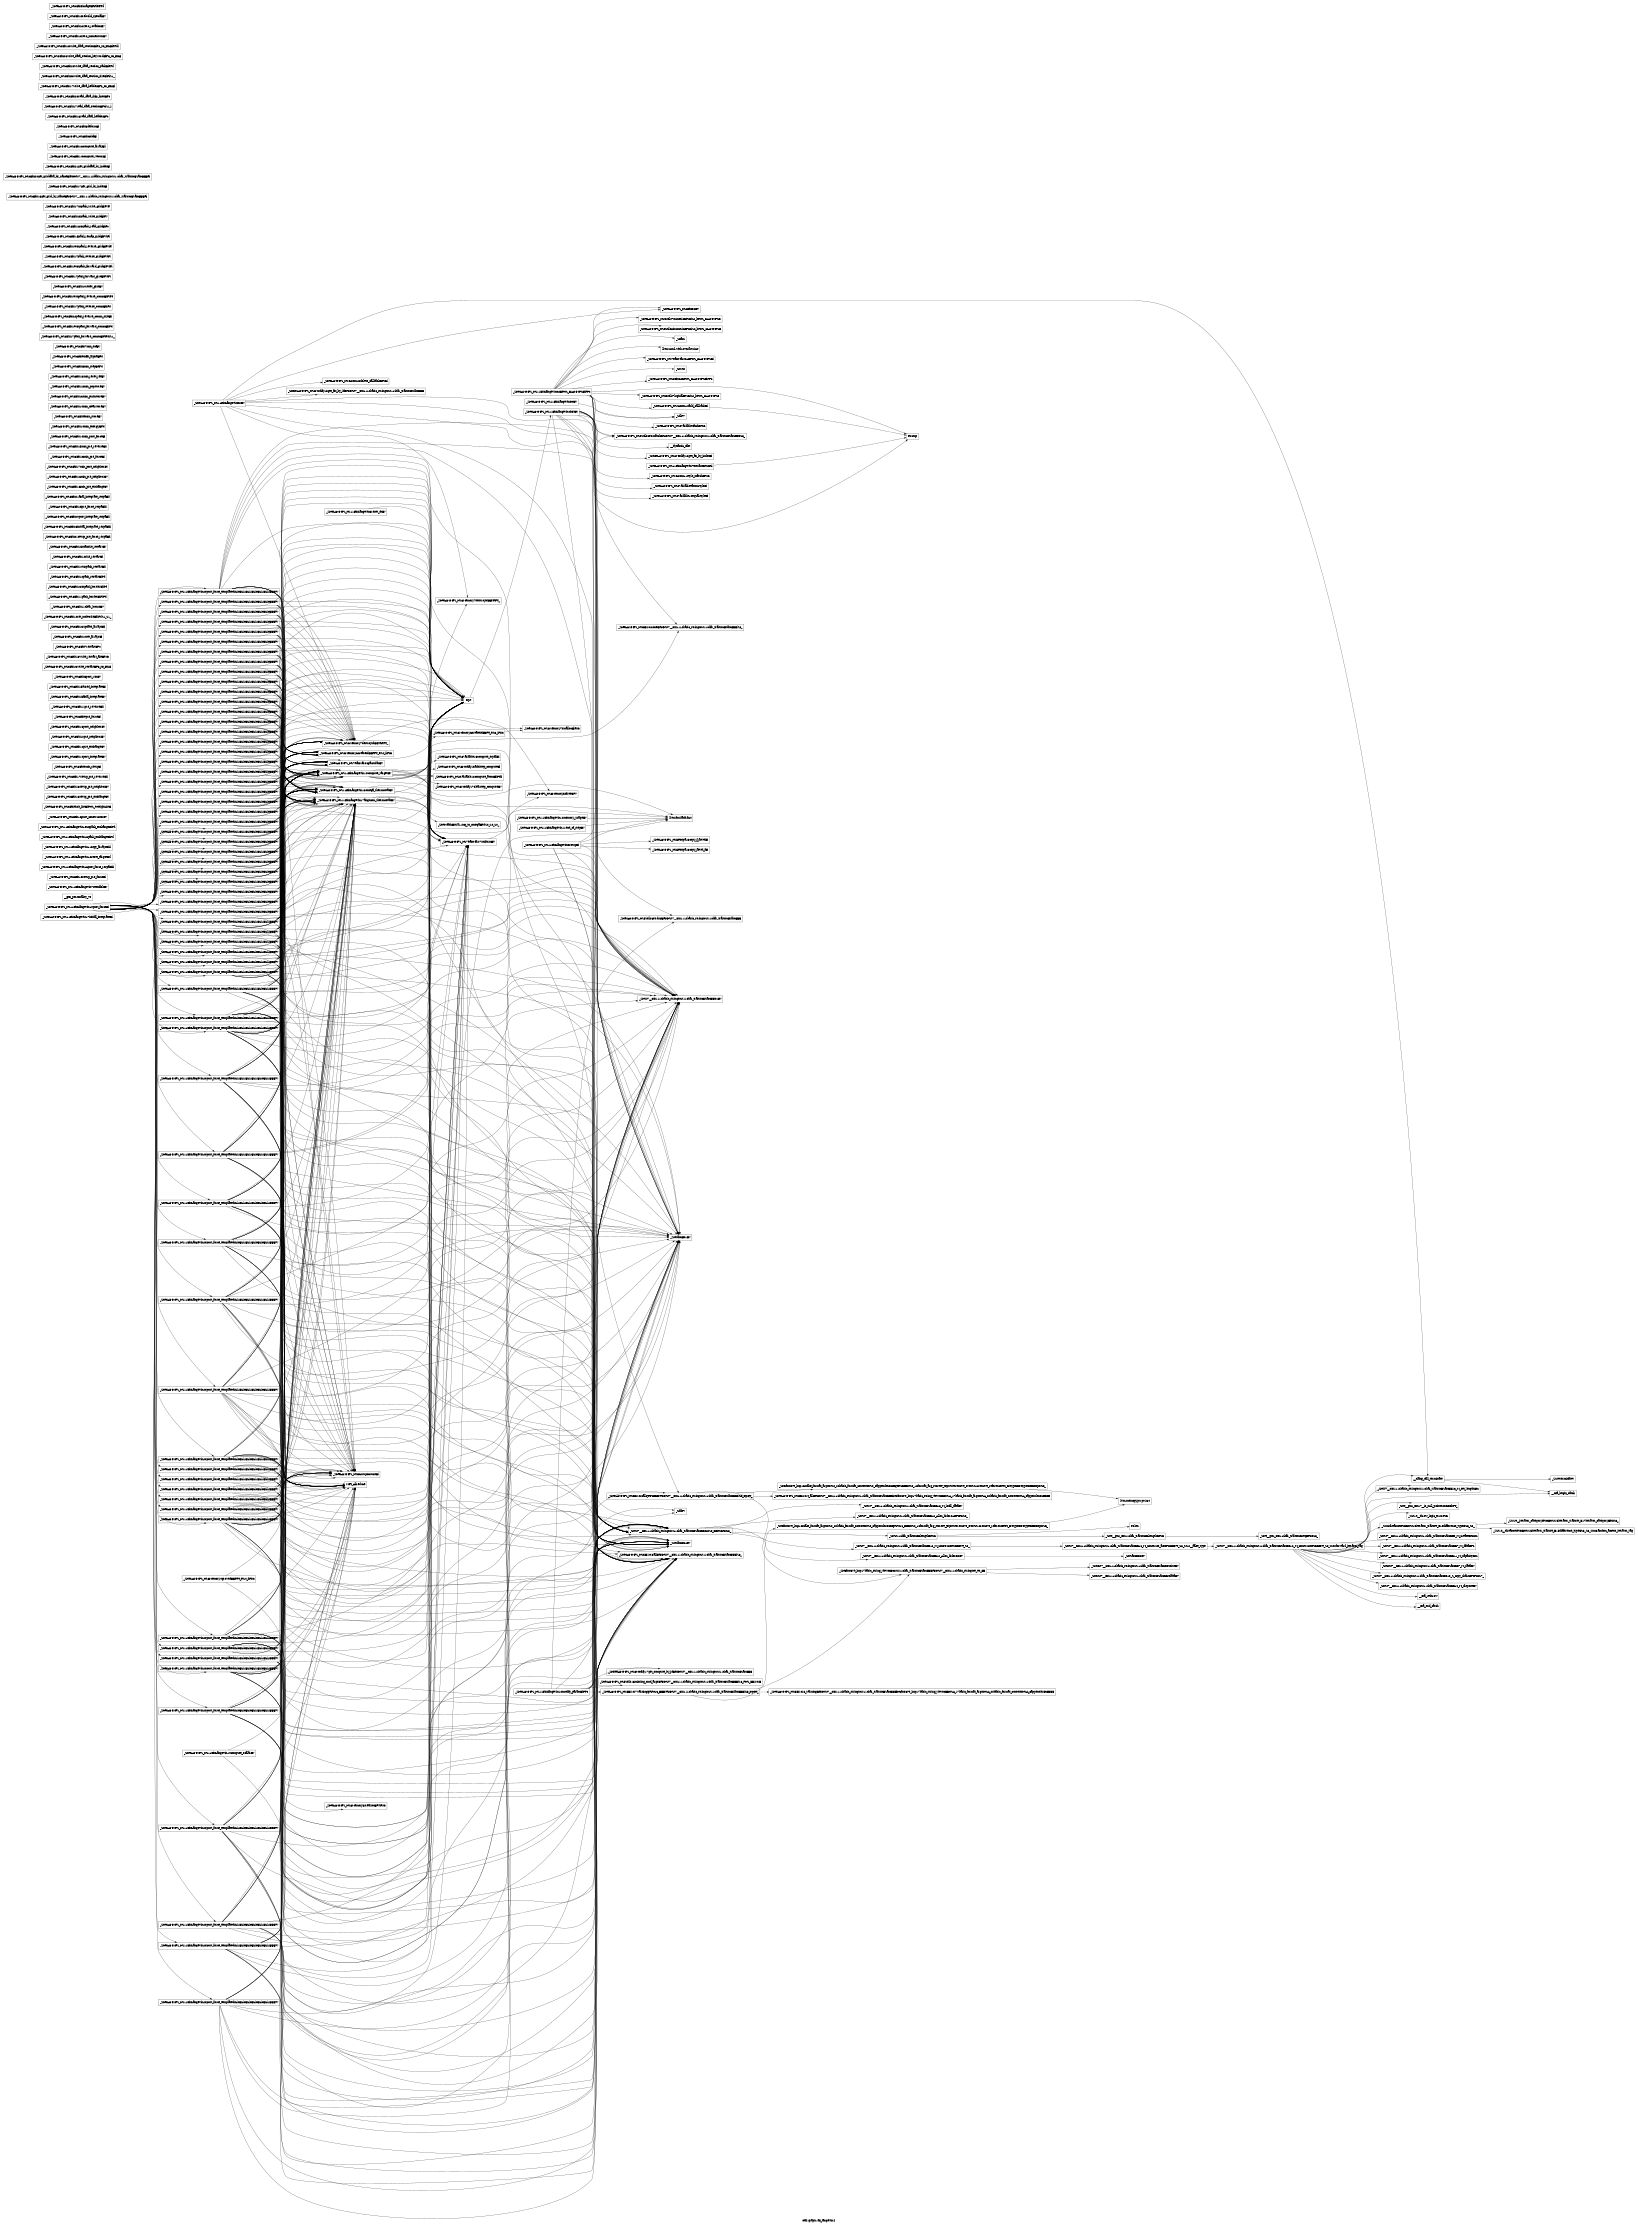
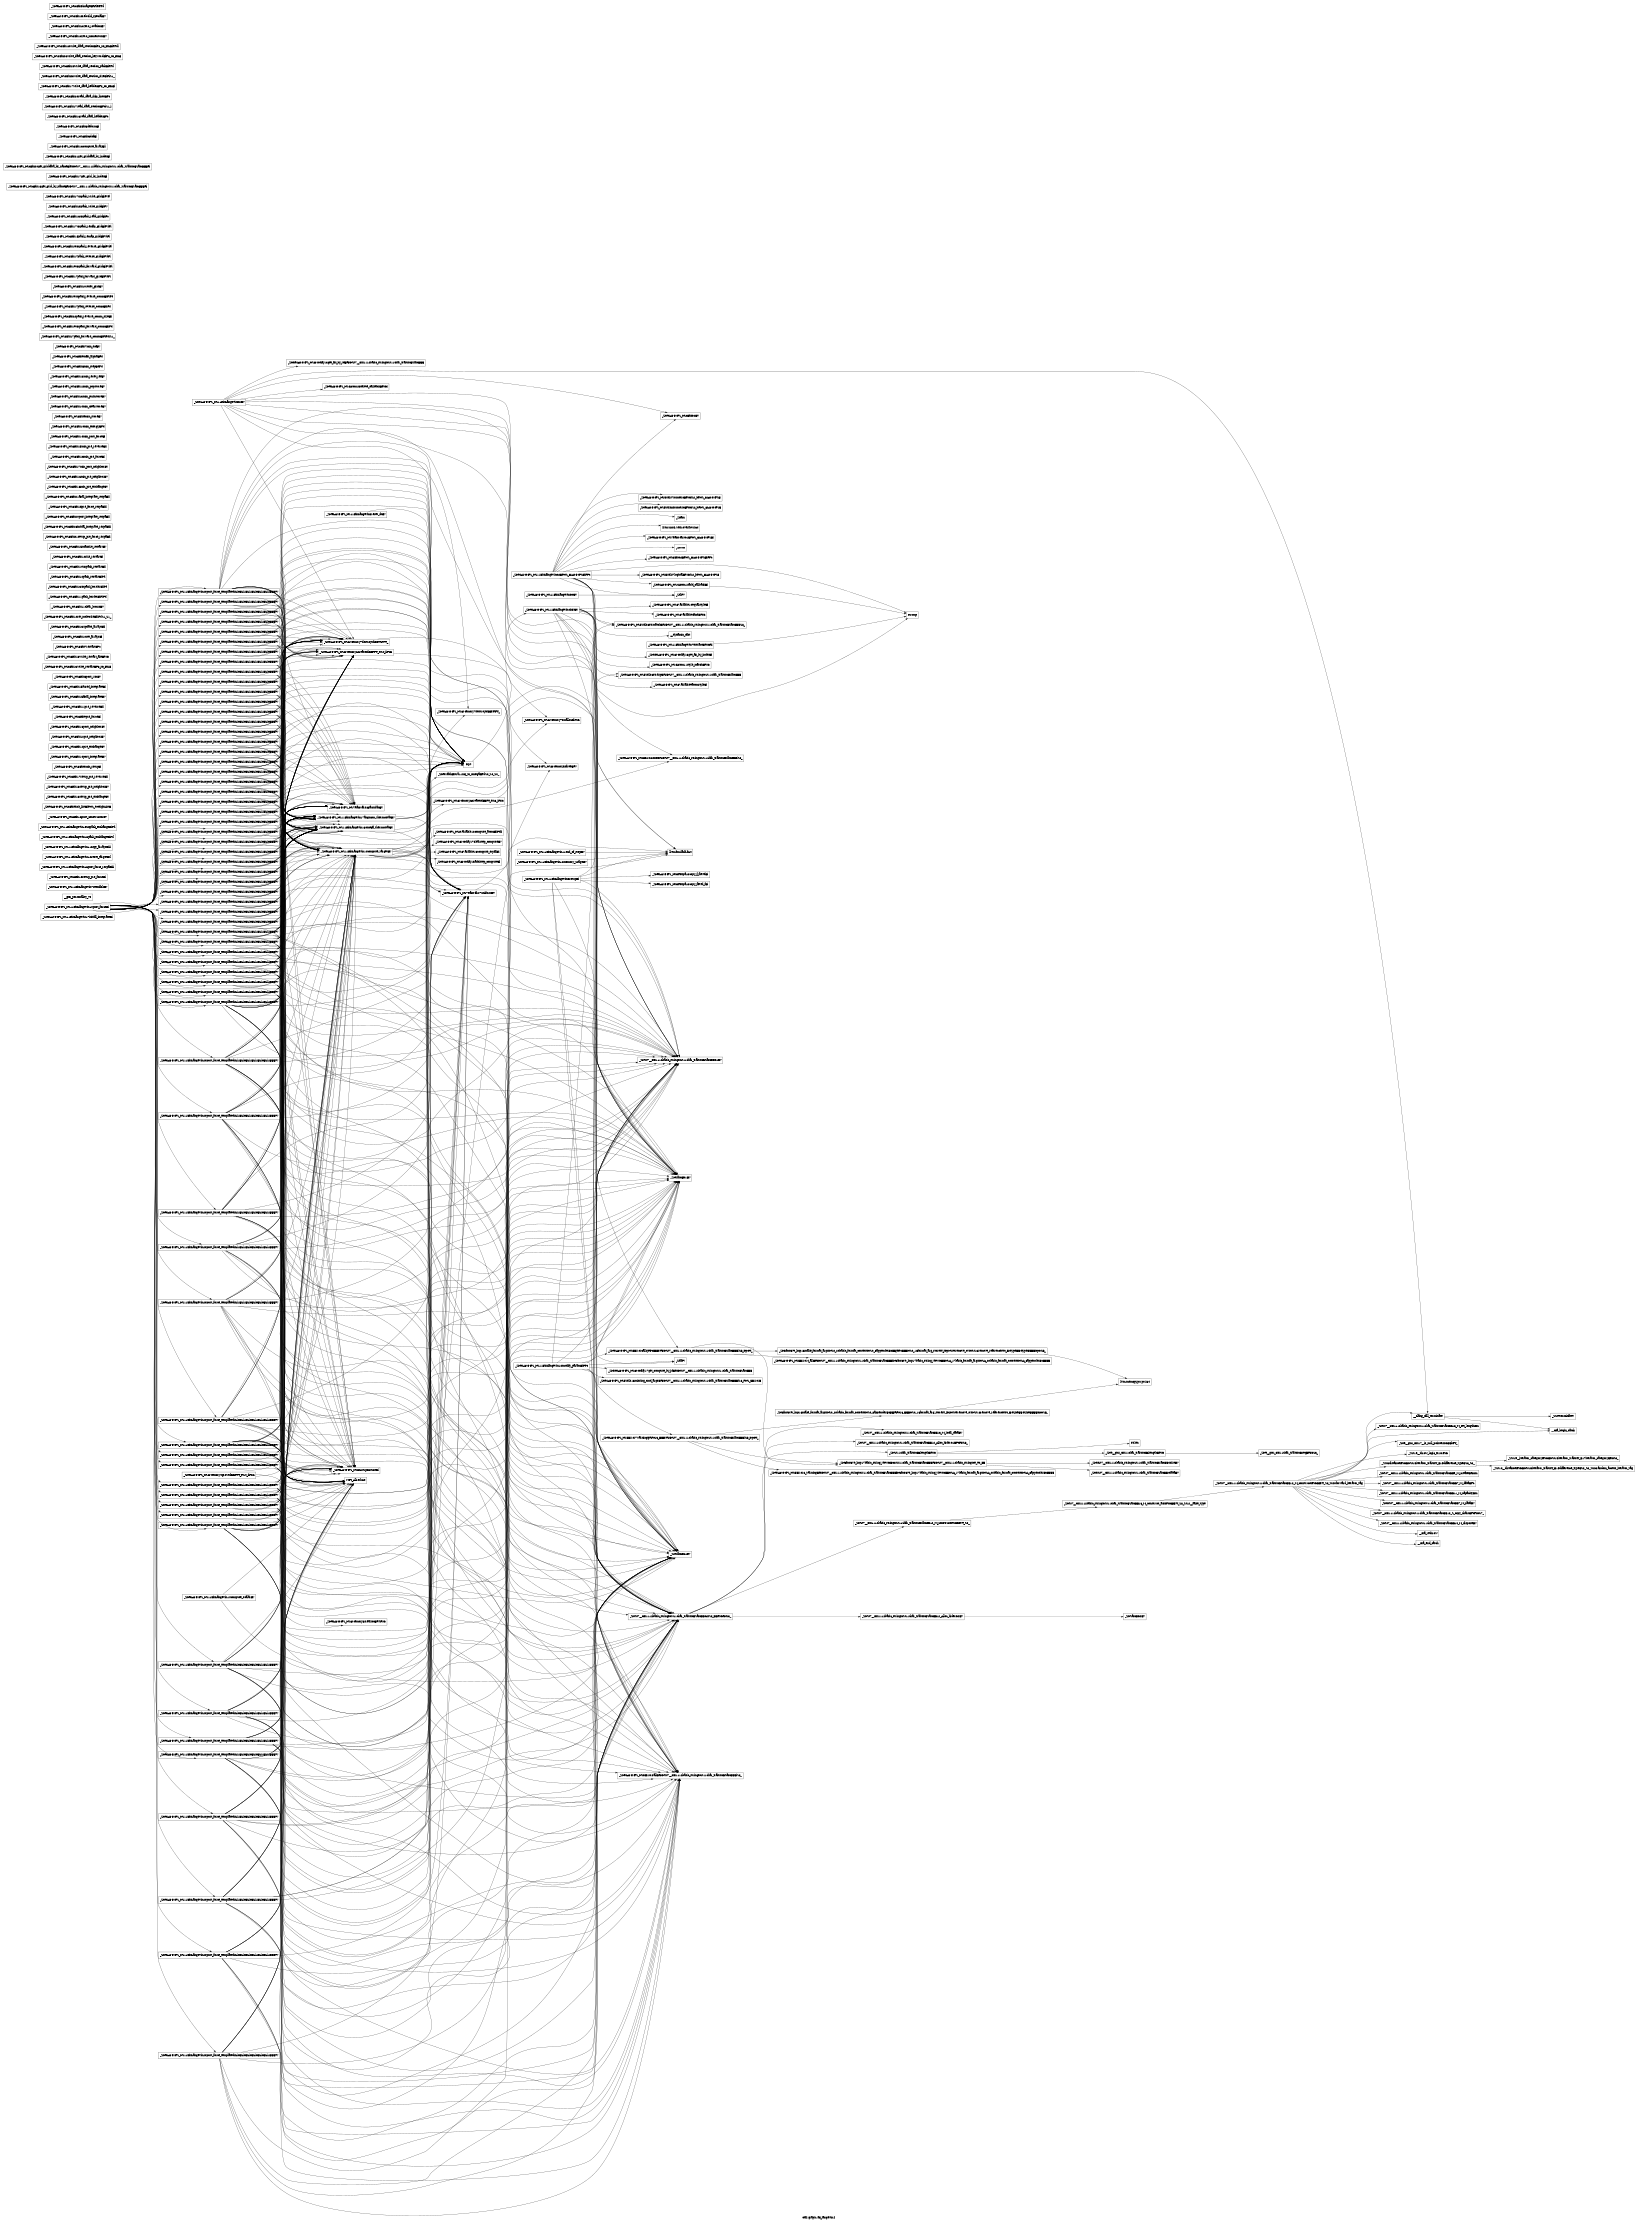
(78, 157) -> none
none -> (78, 227)
none -> (565, 667)
